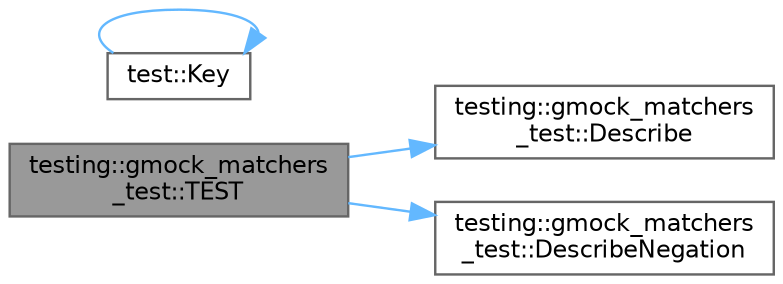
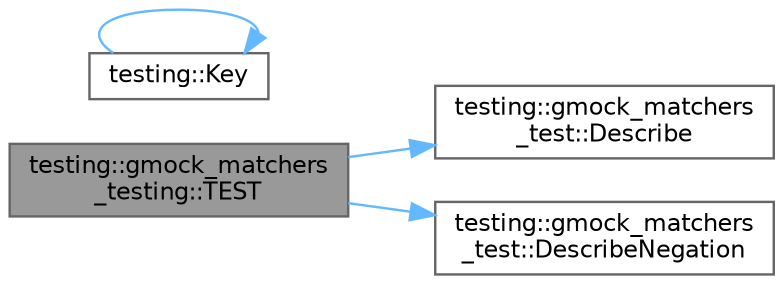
(179, 76) -> (179, 76)
(179, 180) -> (179, 180)
